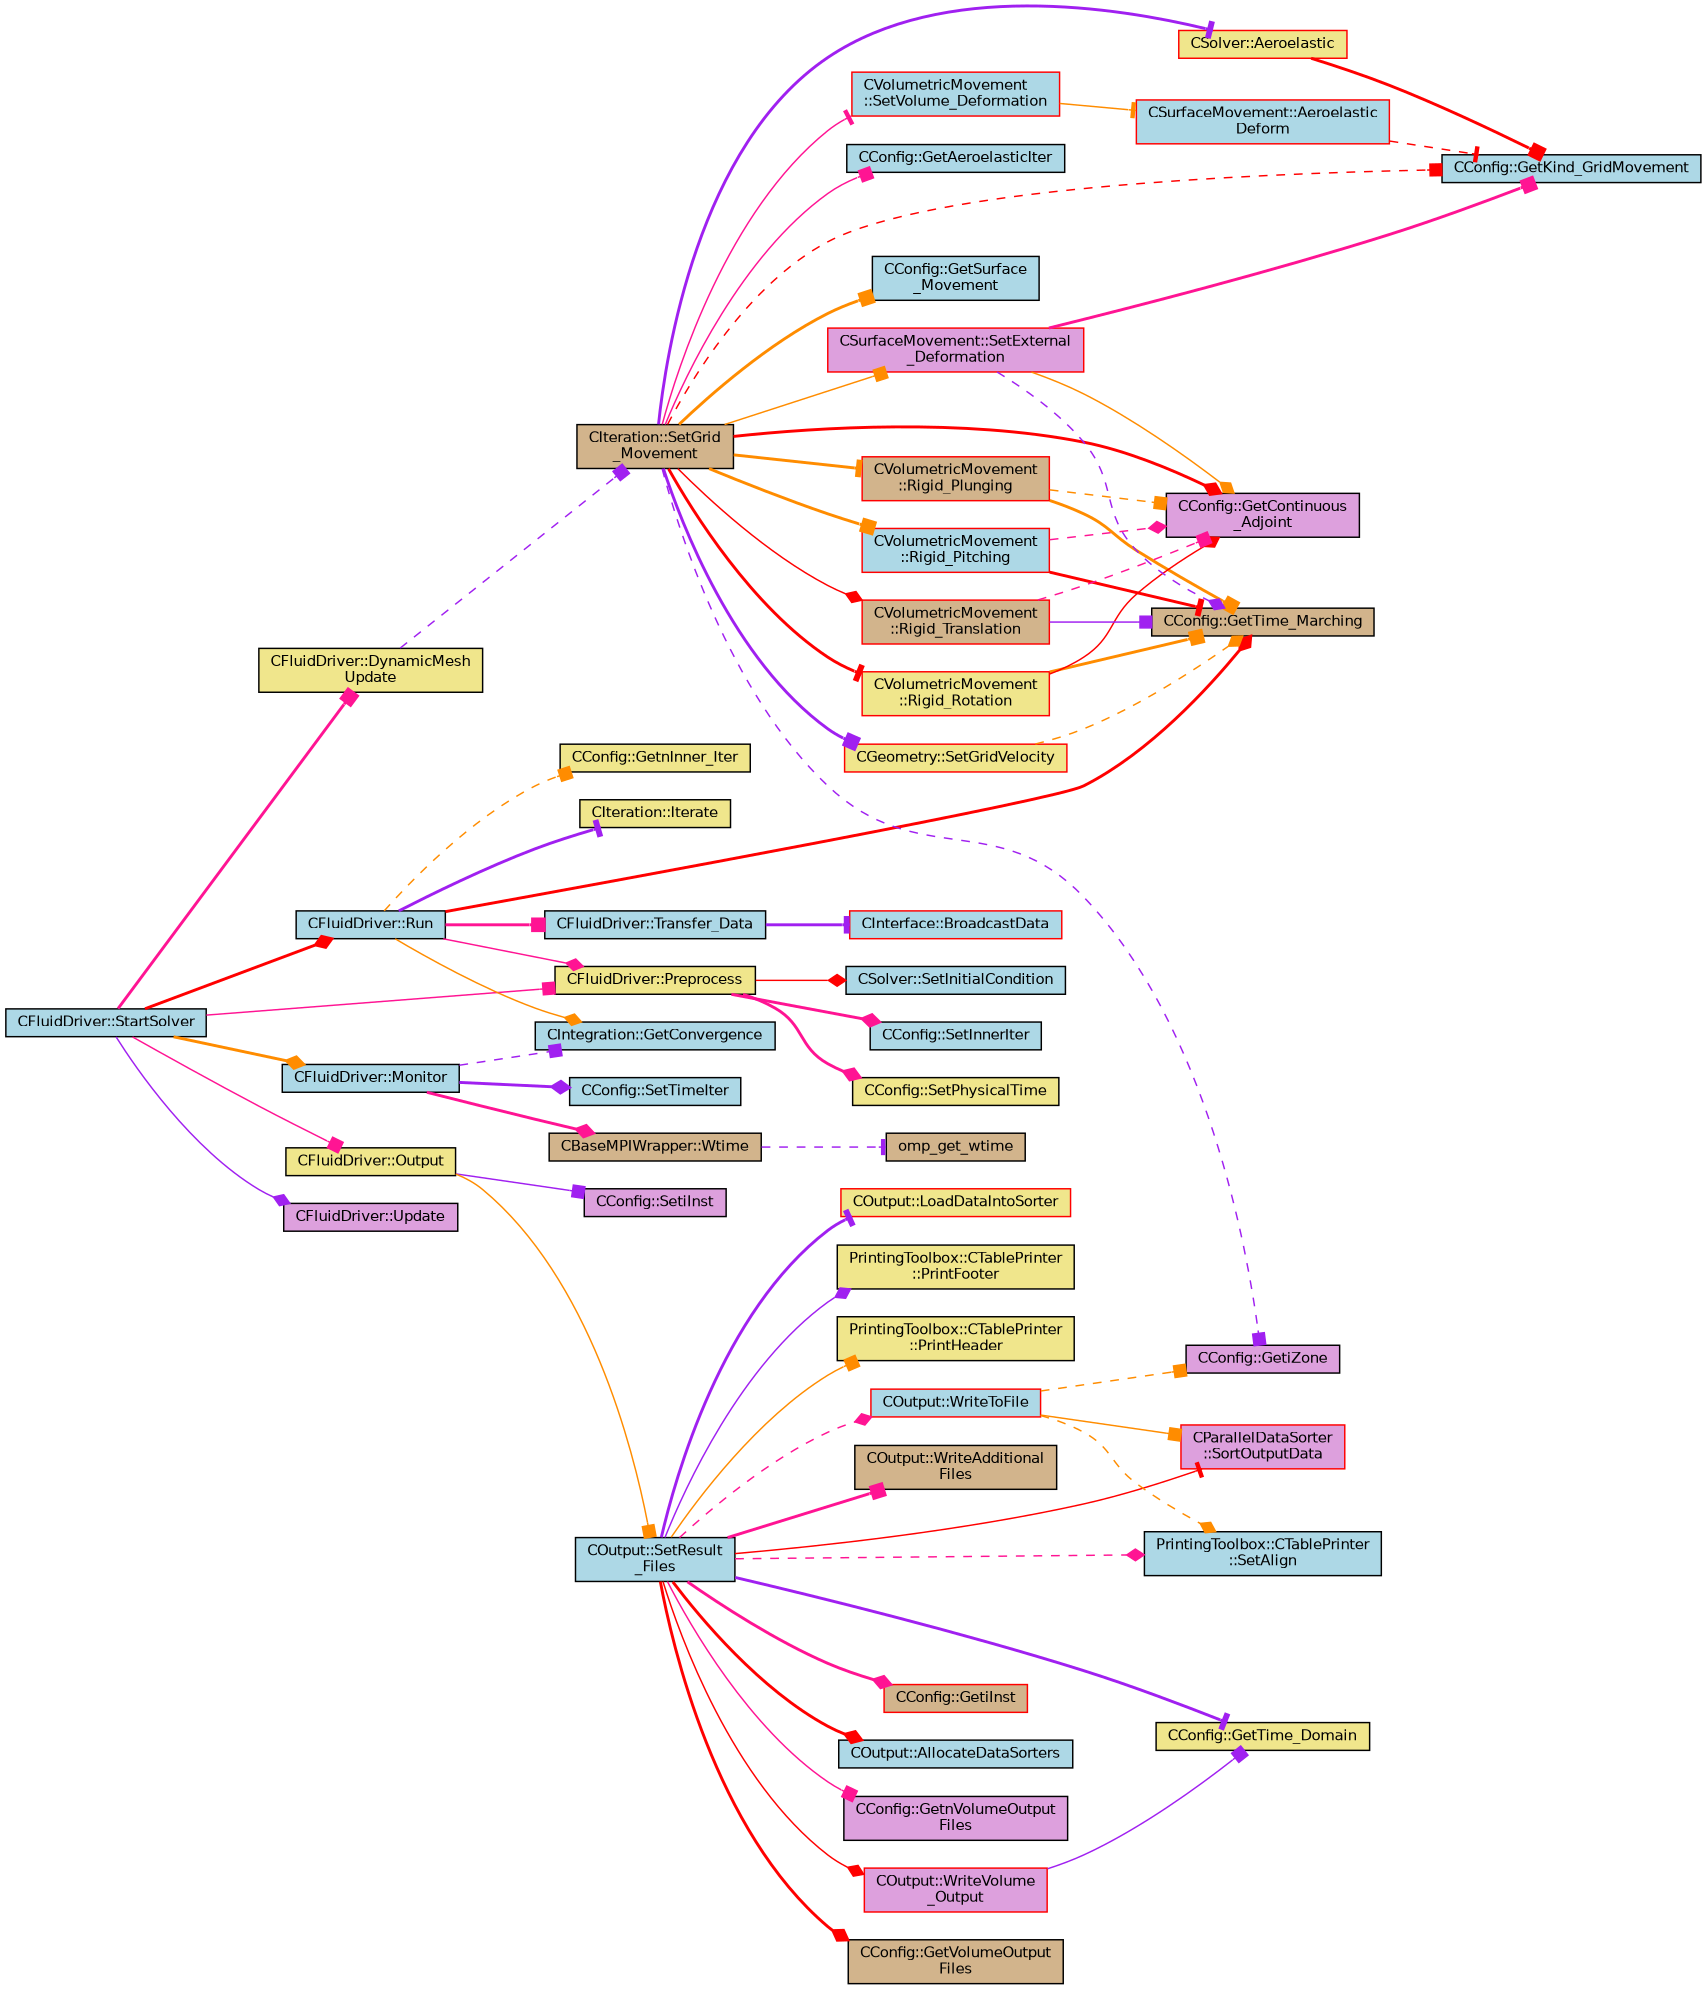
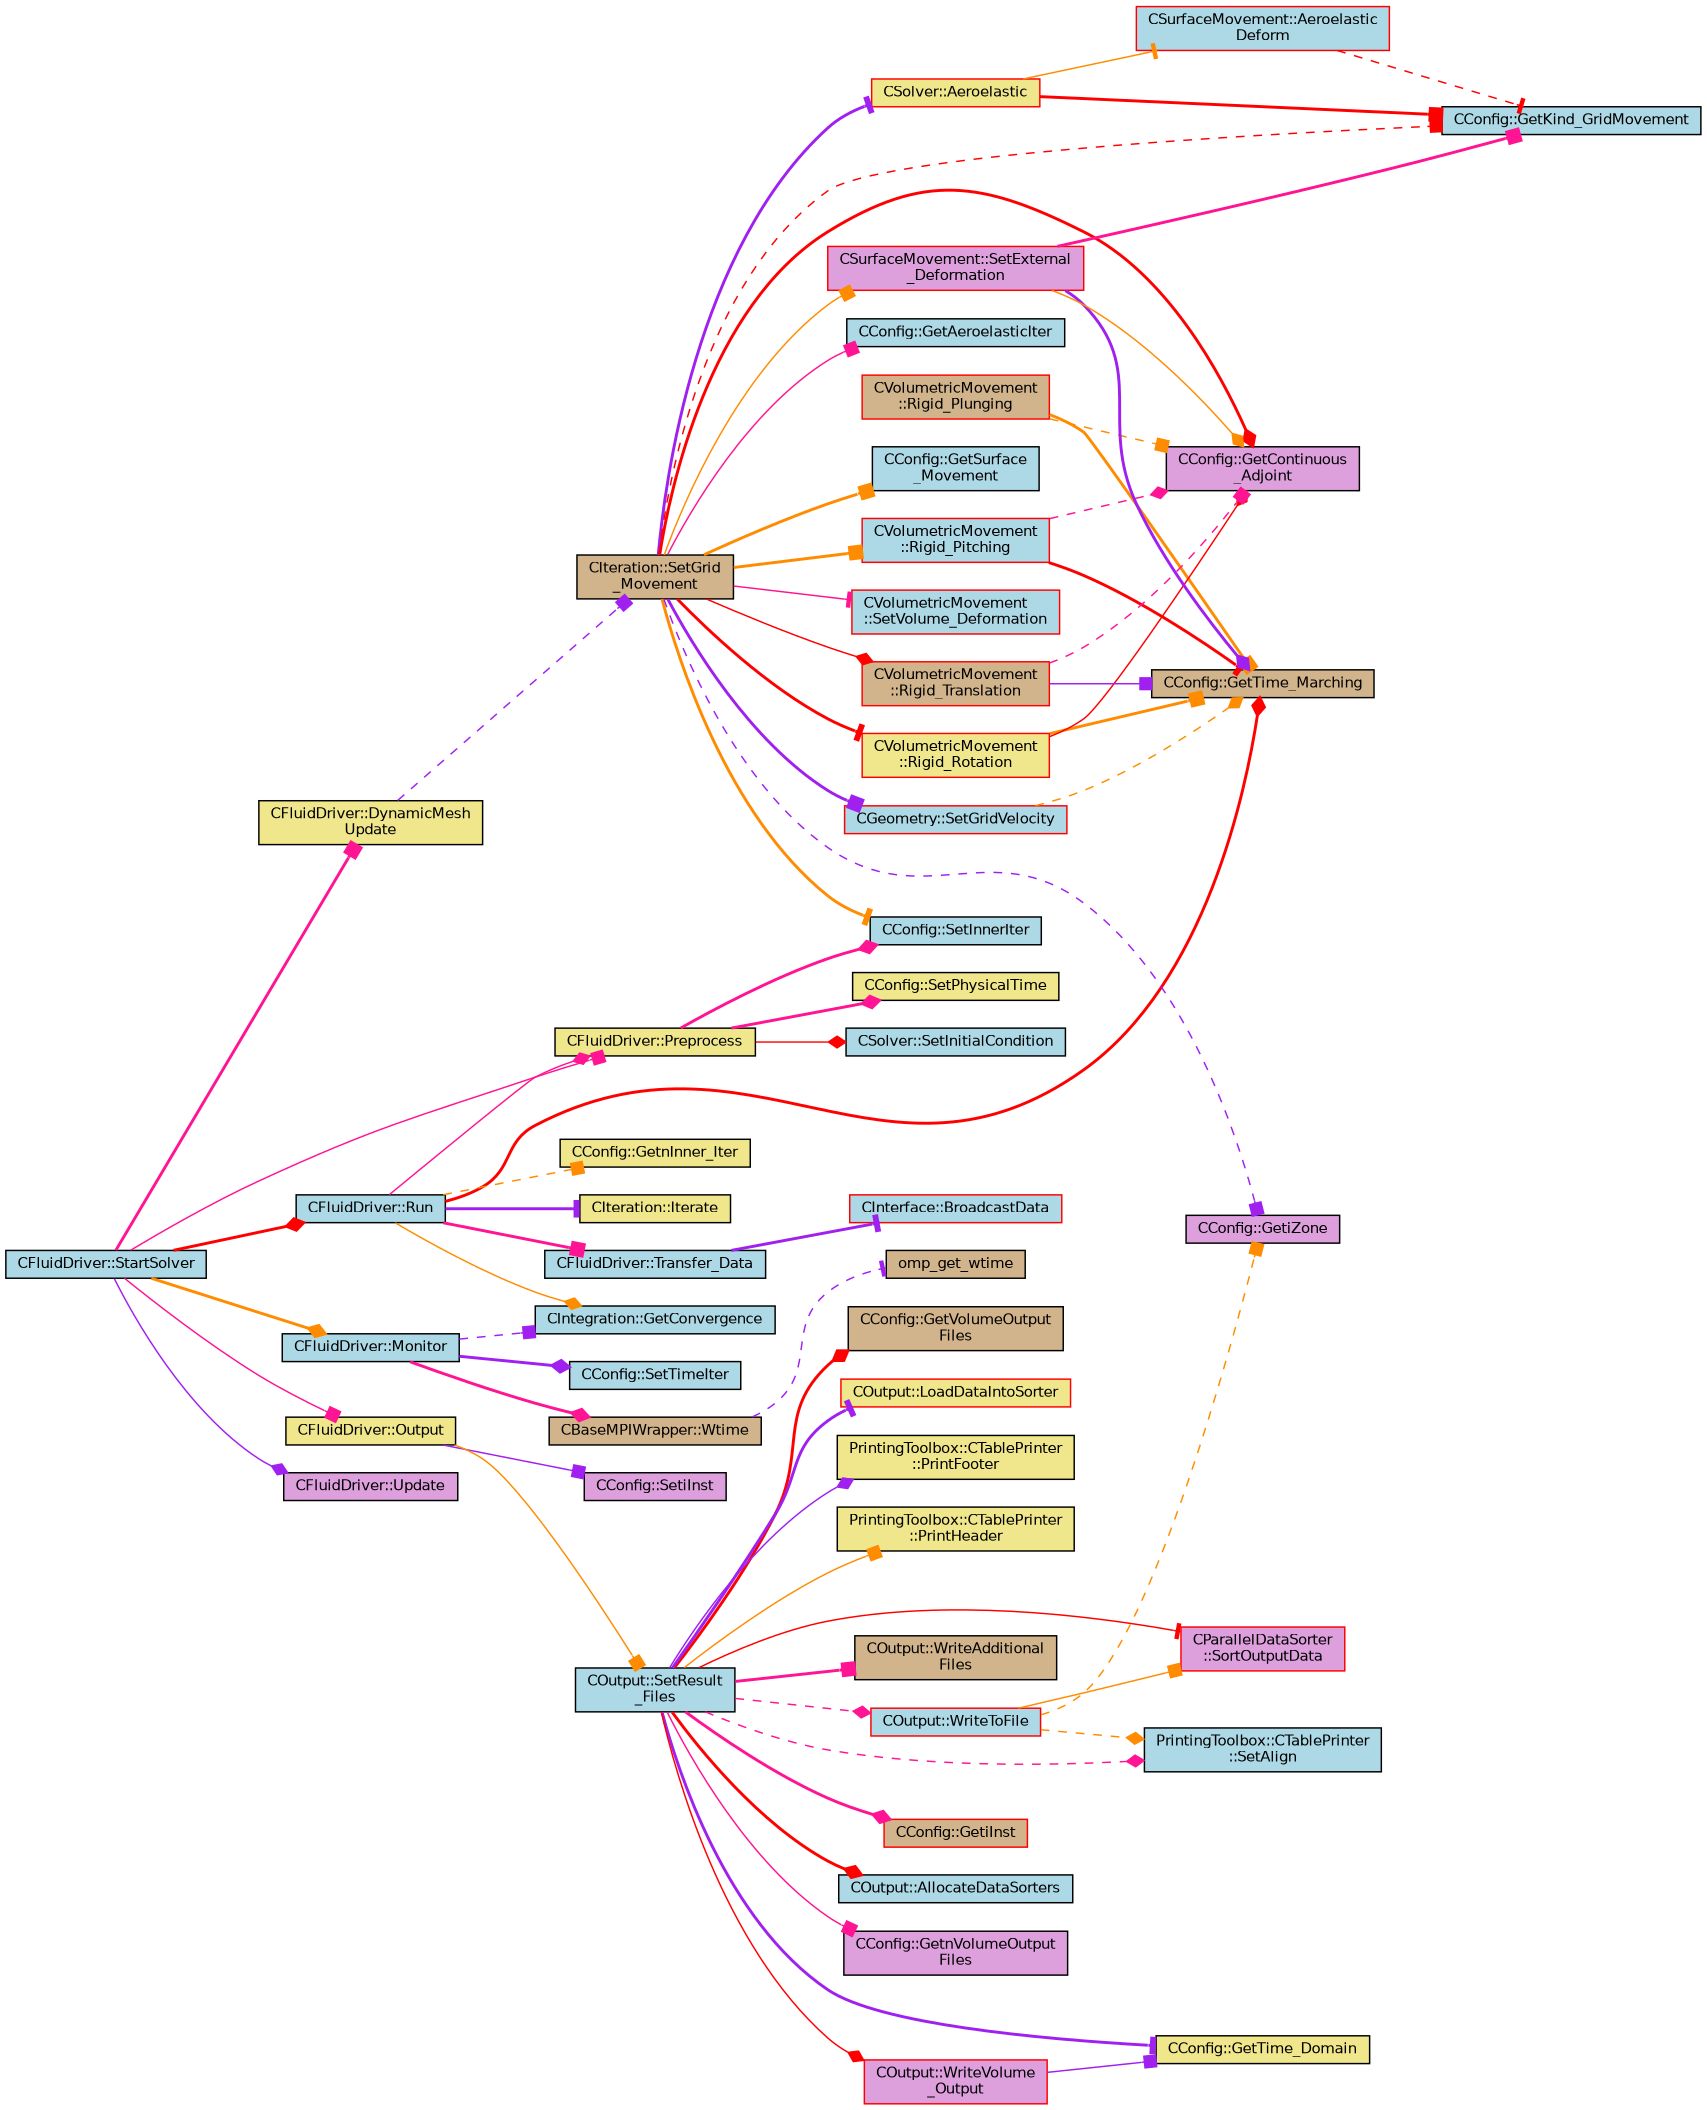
(1094, 107) -> (1087, 66)
(794, 461) -> (733, 778)
(1106, 485) -> (1125, 470)
(956, 758) -> (956, 820)
